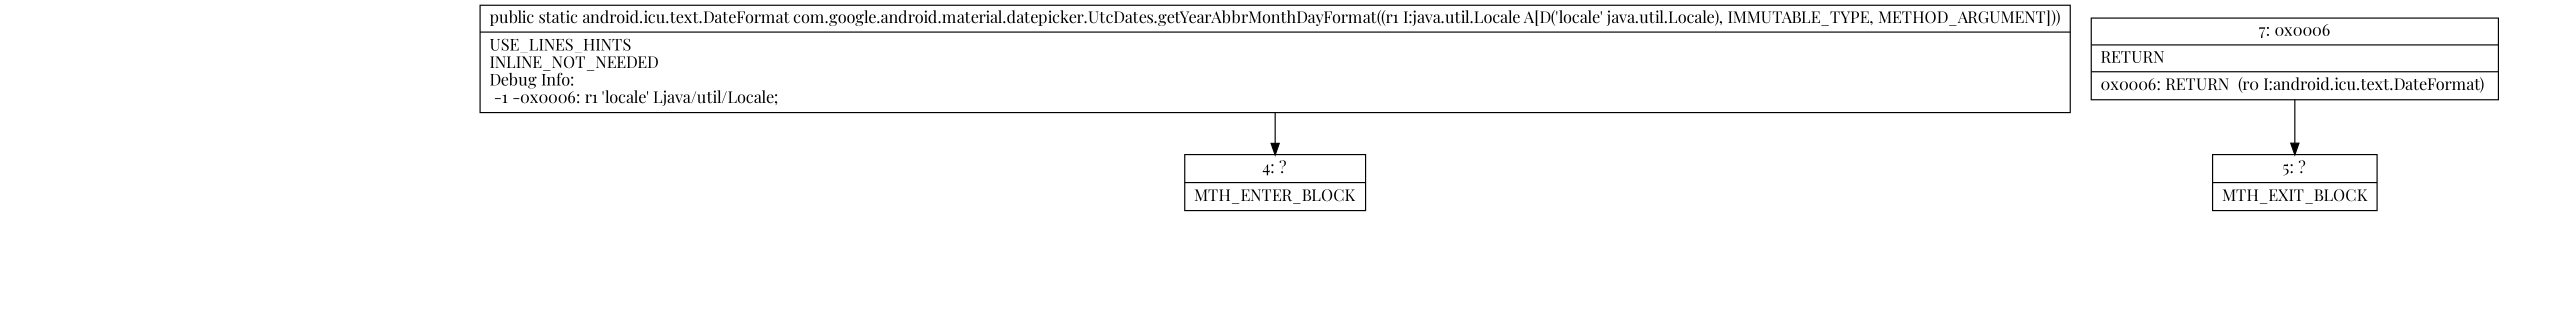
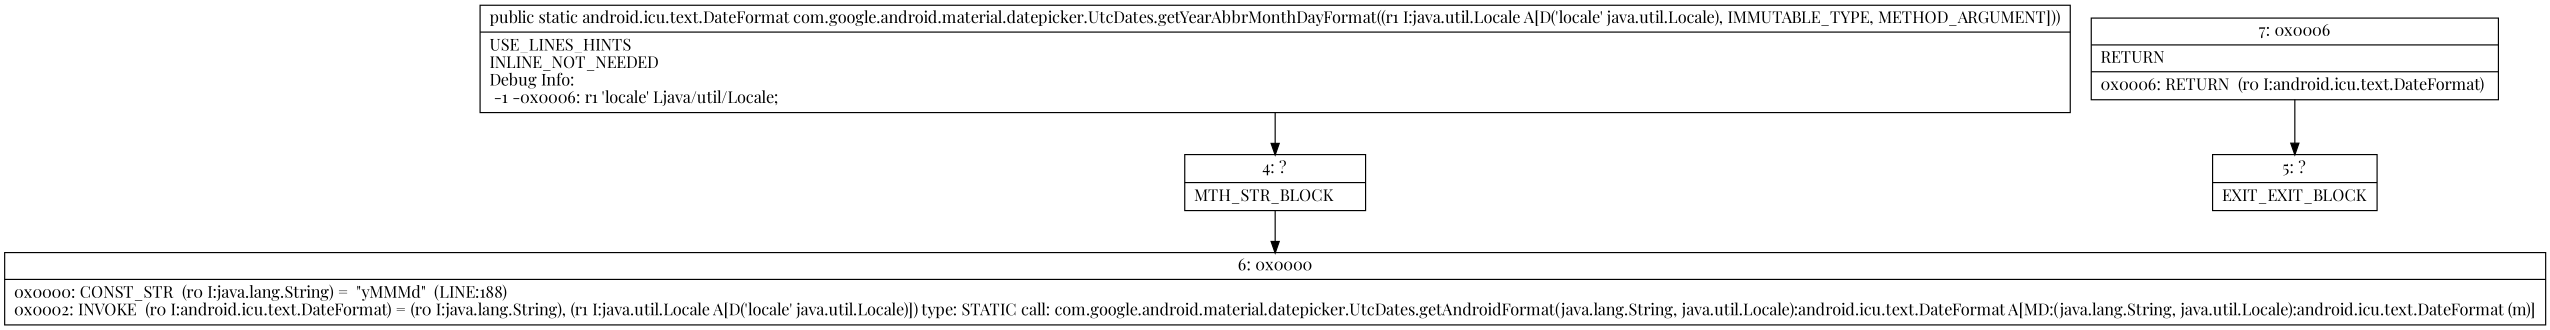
(1275, 196) -> (1264, 196)
(2295, 196) -> (2294, 196)
none -> (1275, 289)
